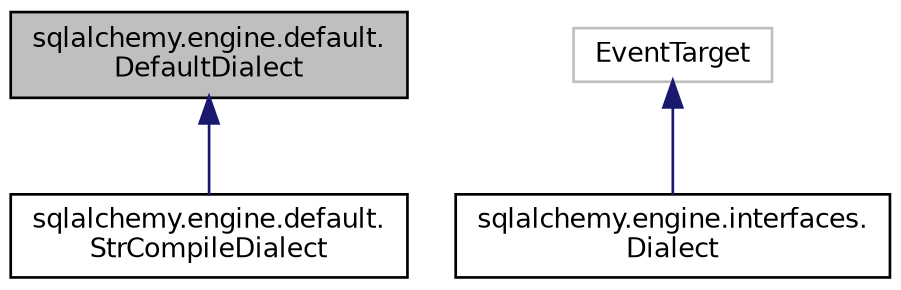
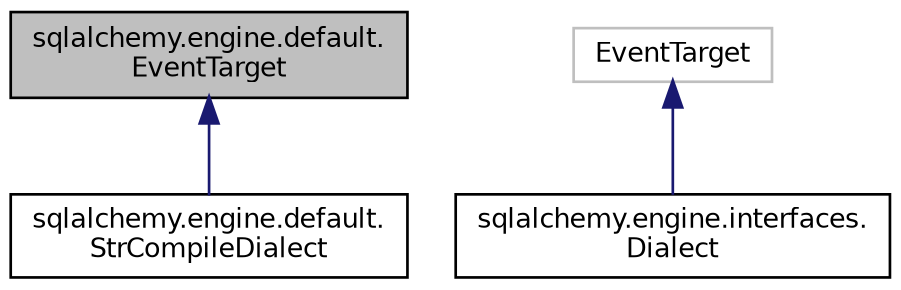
(209, 55) -> (209, 55)
